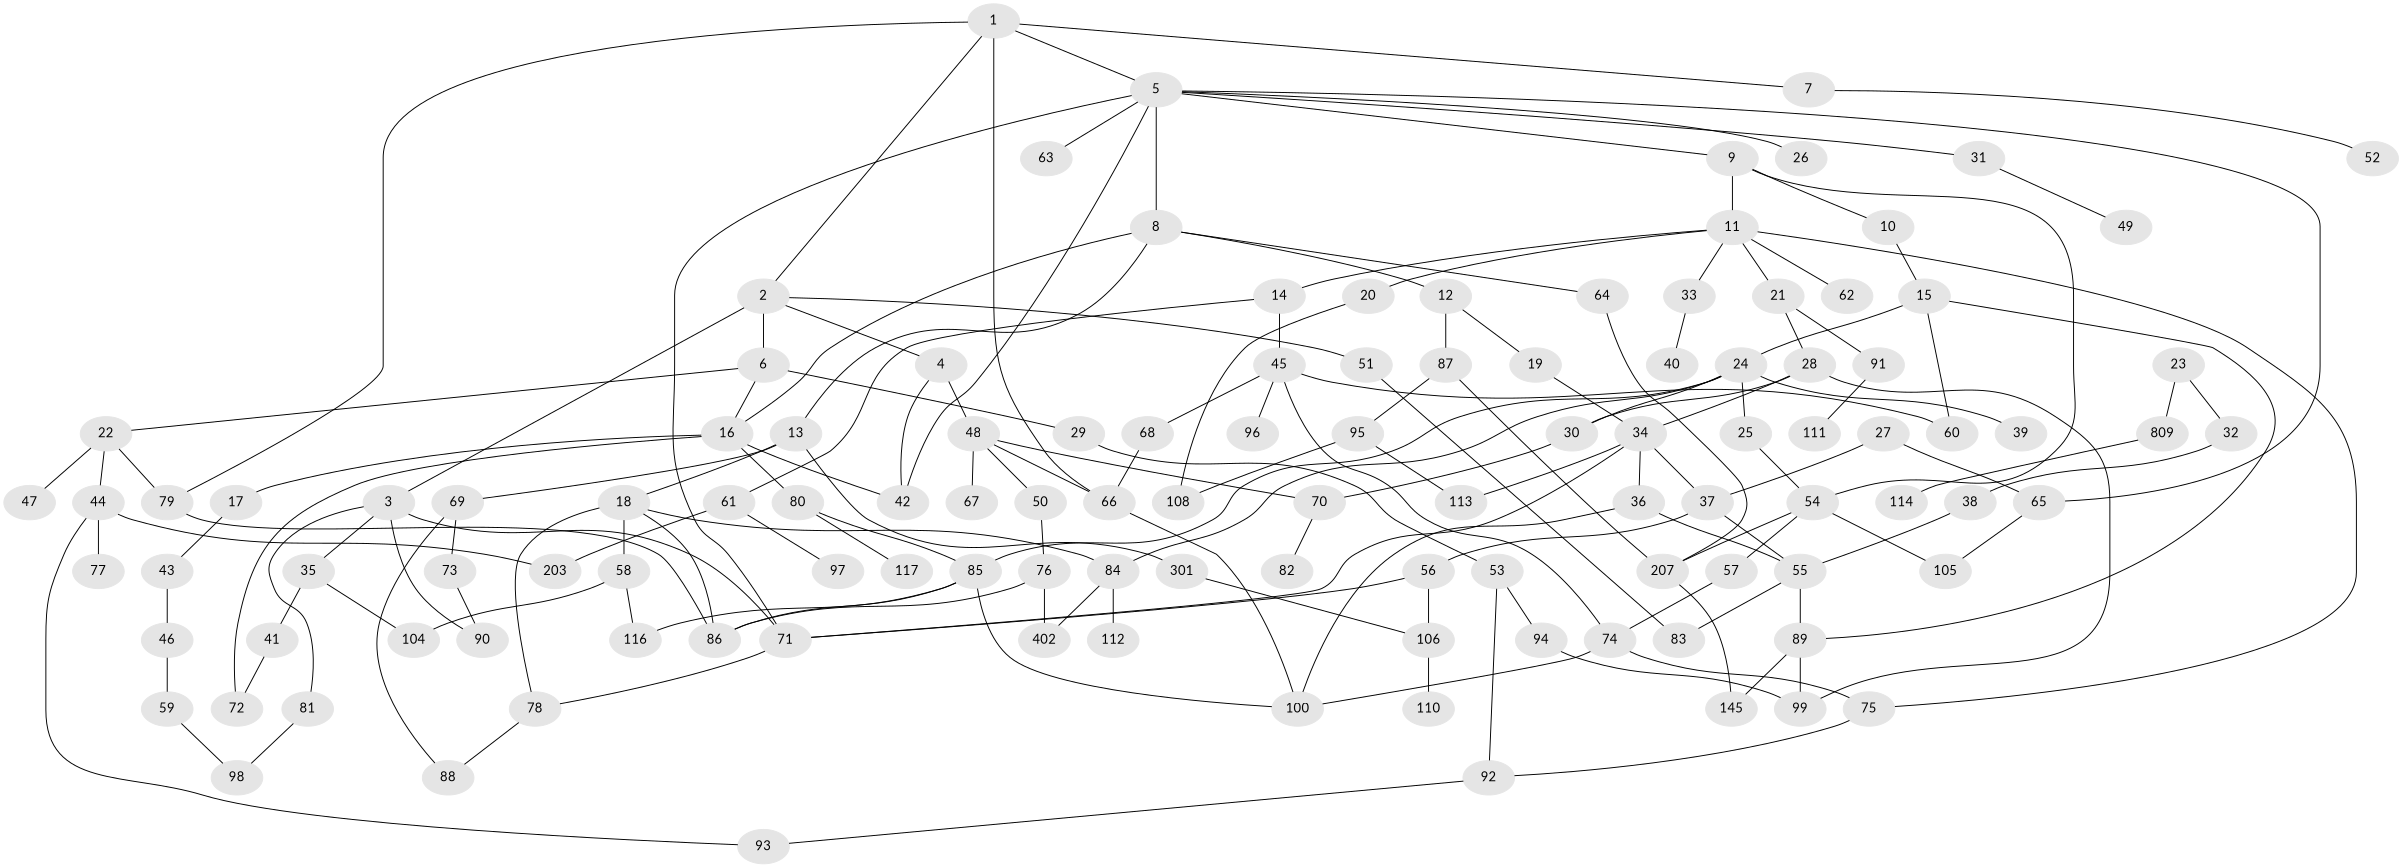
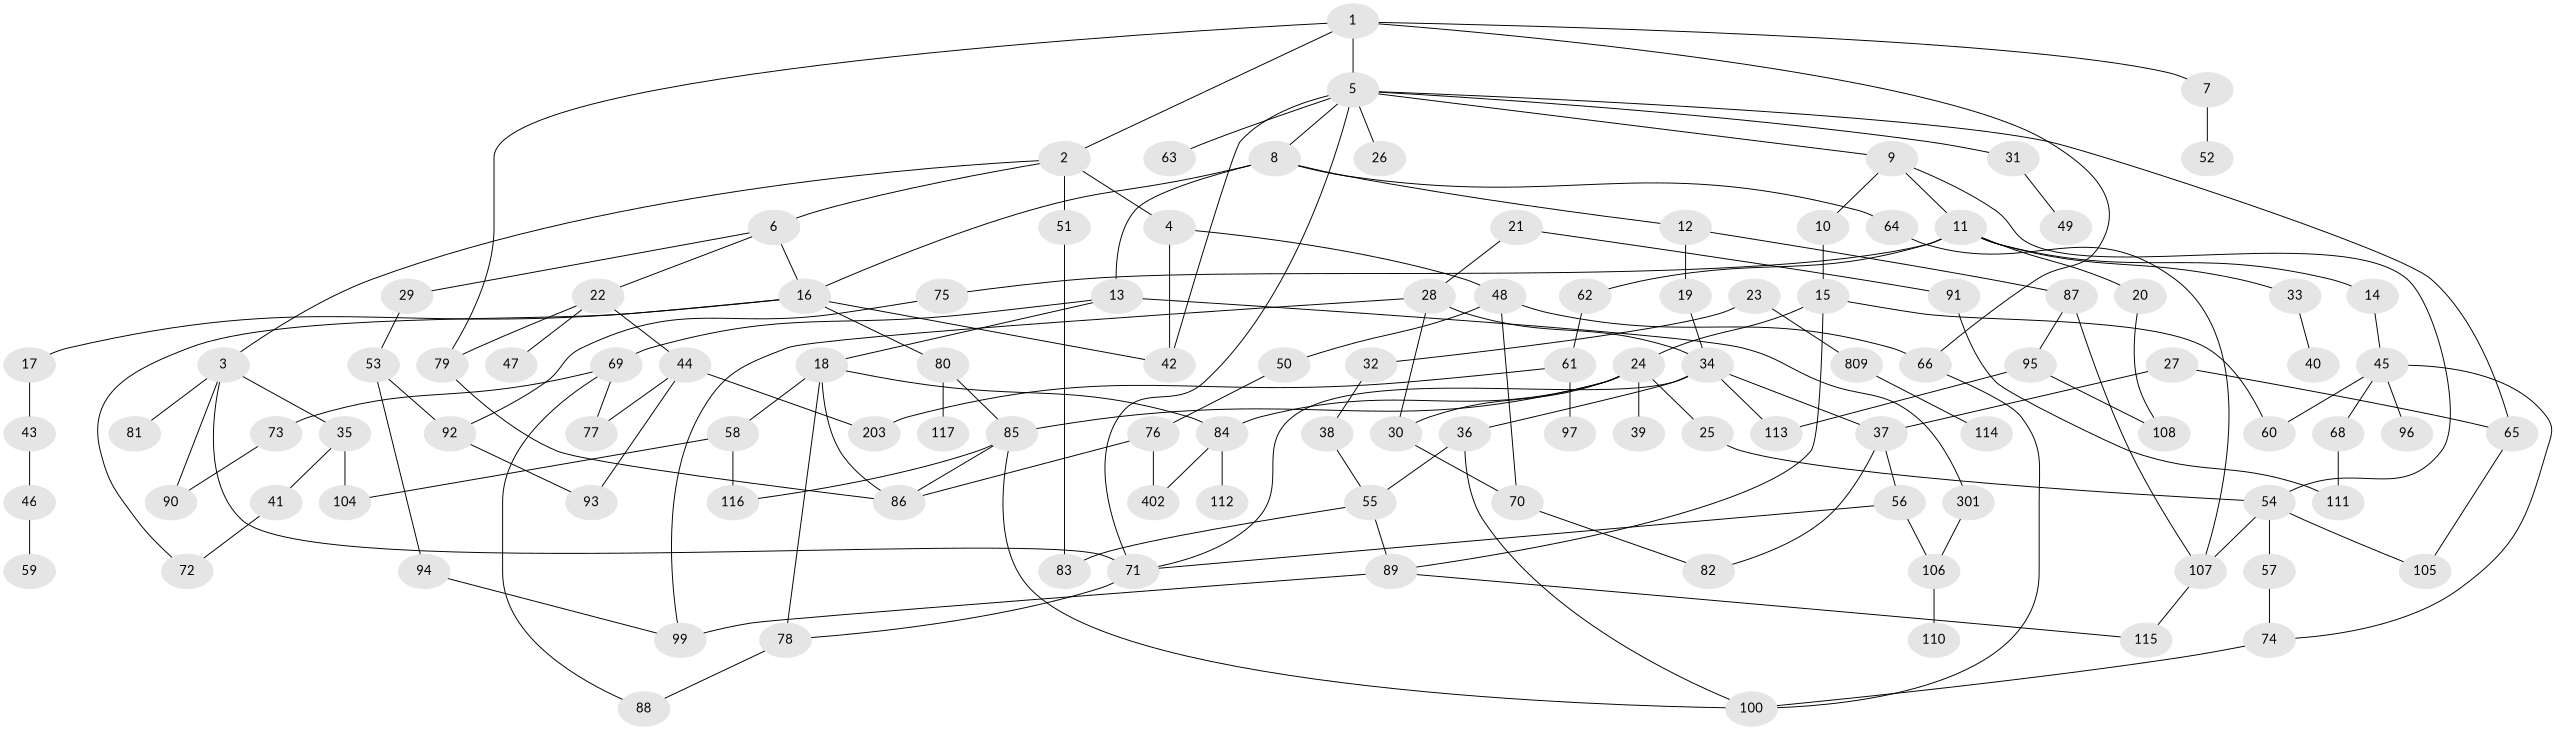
(1755, 262) -> none
(942, 338) -> (1578, 330)
none -> (604, 399)
(1125, 474) -> (2338, 468)
(972, 503) -> none
(1754, 537) -> (1818, 525)
(1663, 571) -> (2201, 571)
(1740, 675) -> none
(1731, 709) -> (2146, 640)
(237, 778) -> none
